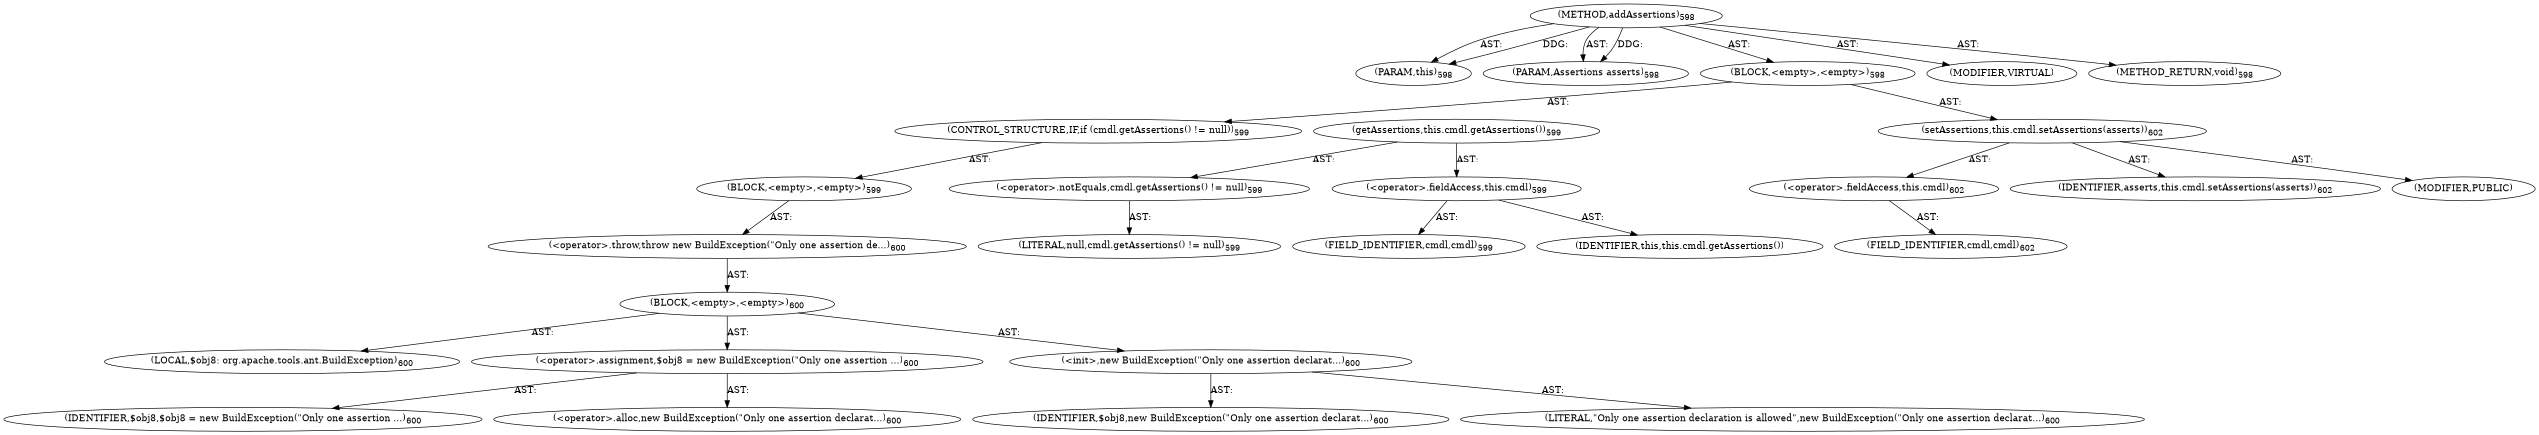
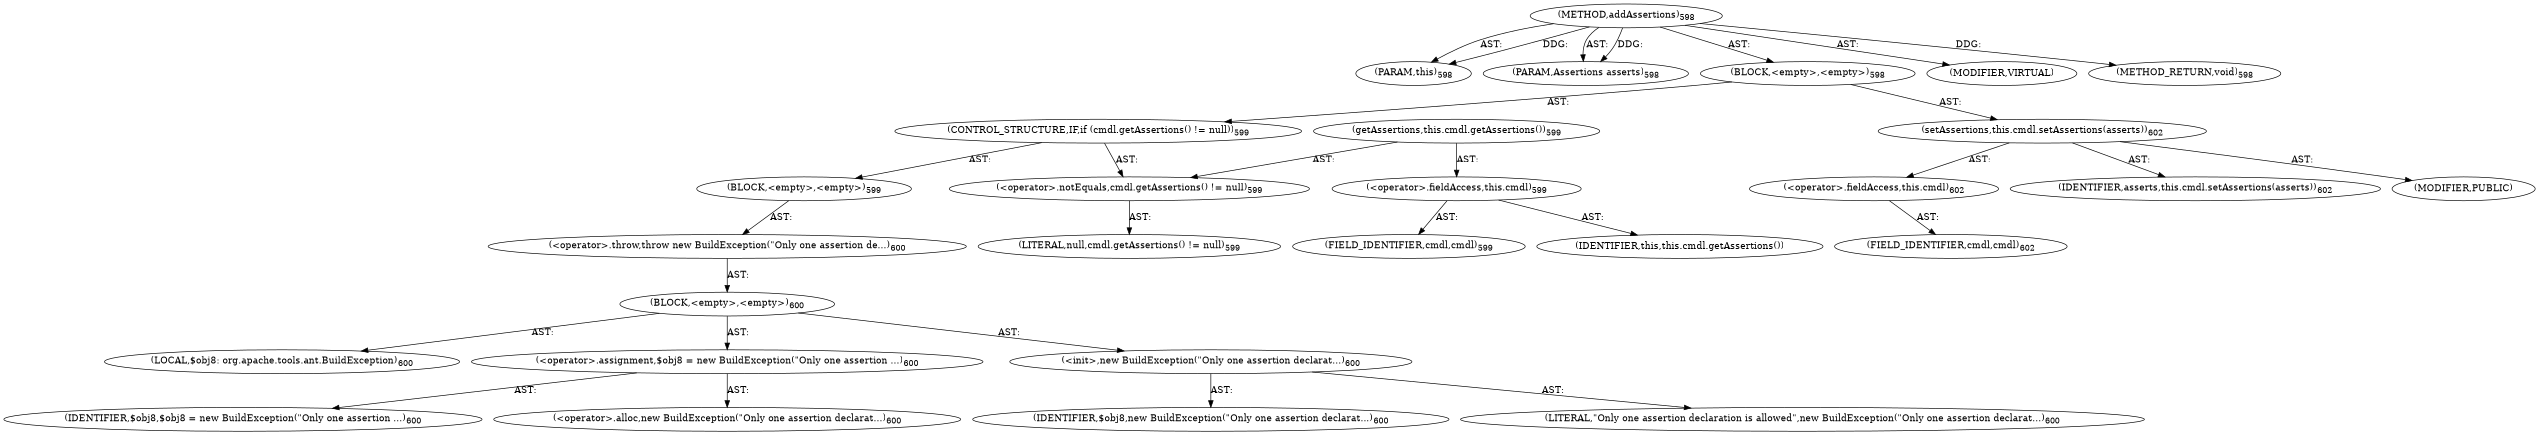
(1970, 45) -> (1970, 45)
none -> (1112, 157)
